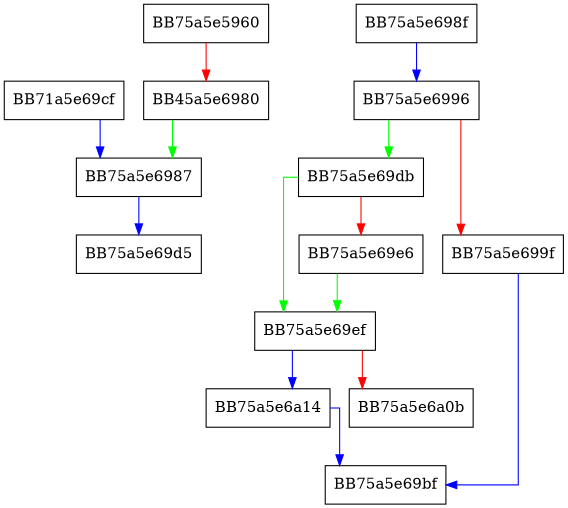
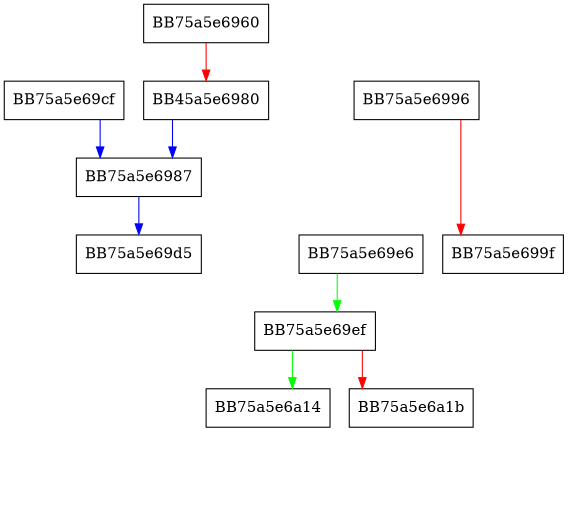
(206, 23) -> (206, 23)
(417, 23) -> none
(64, 100) -> (64, 100)
(172, 133) -> (172, 133)
(361, 177) -> none
(292, 364) -> (292, 364)
(411, 408) -> (411, 408)
(386, 485) -> none
